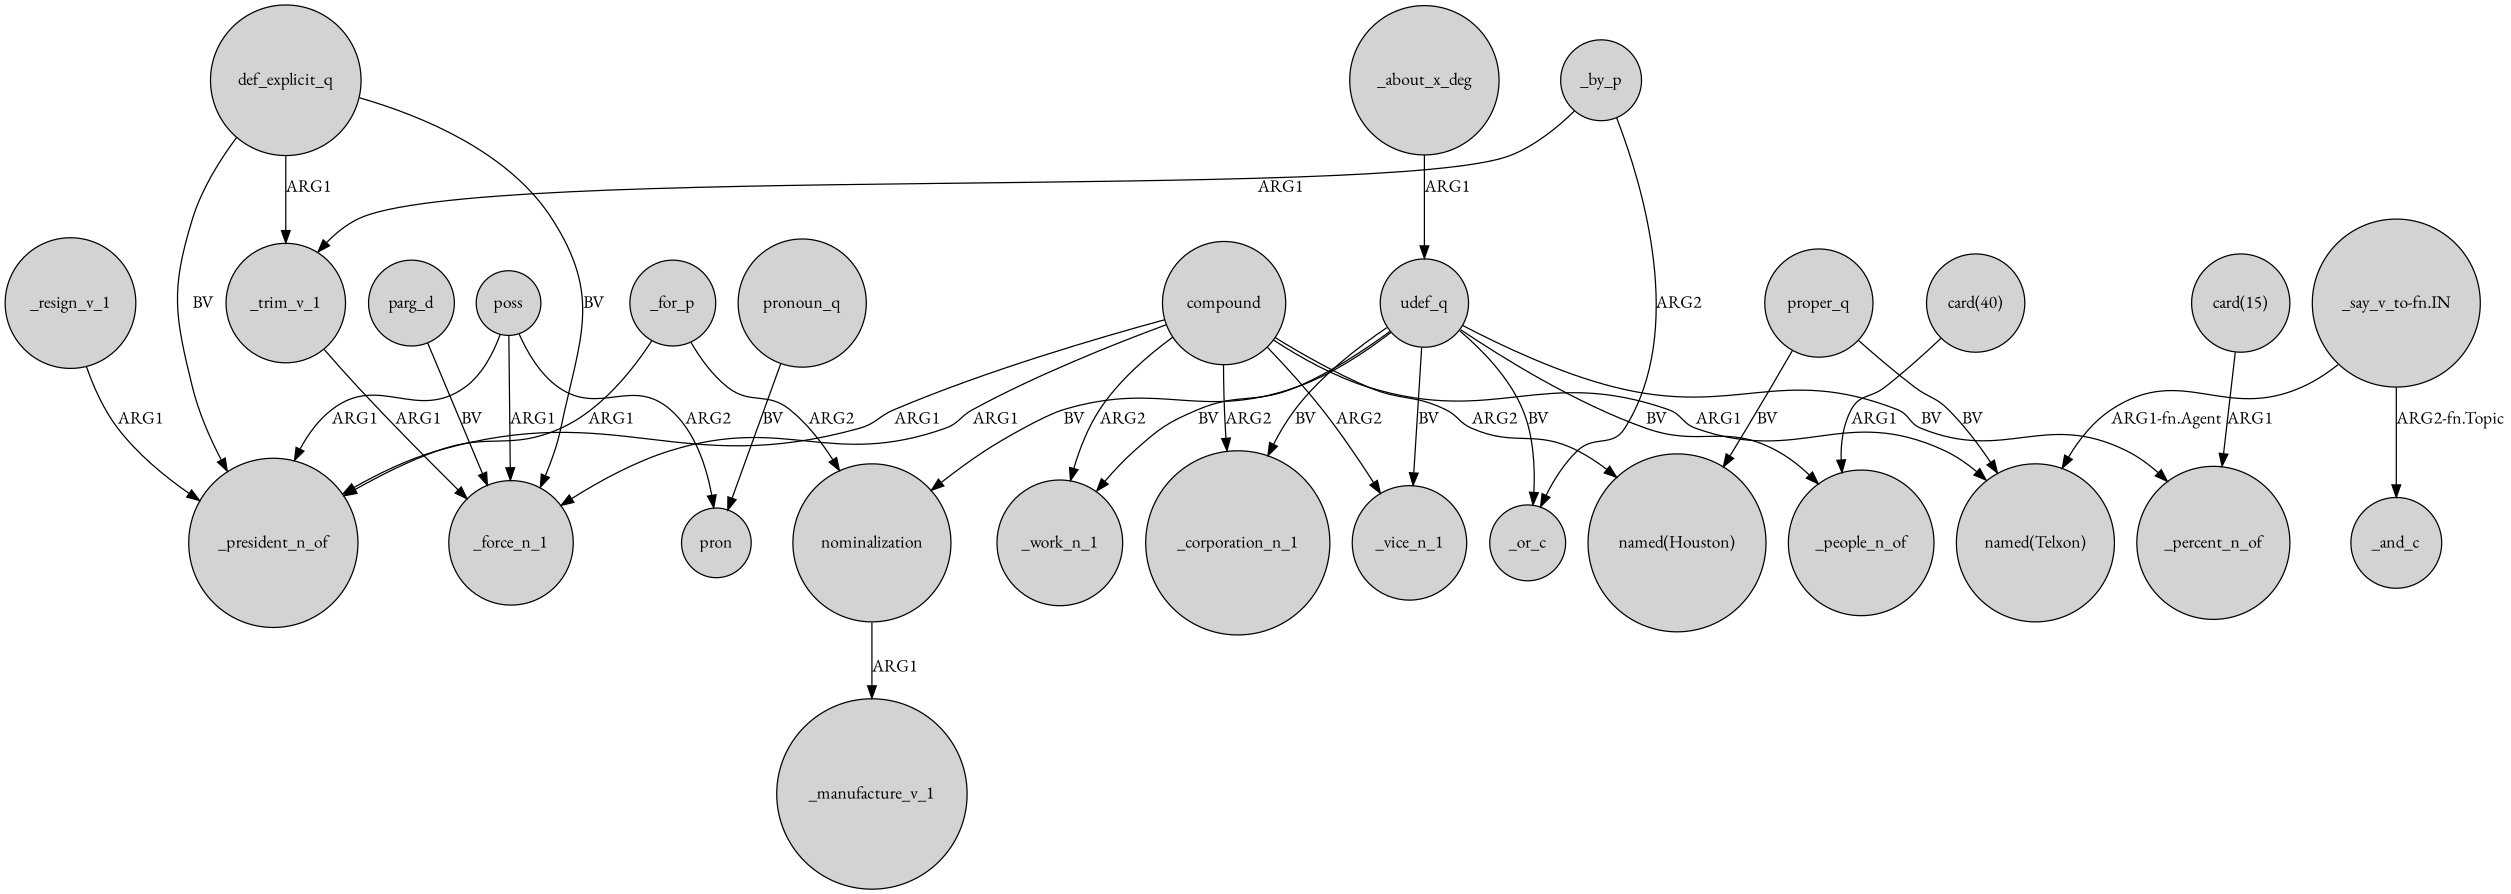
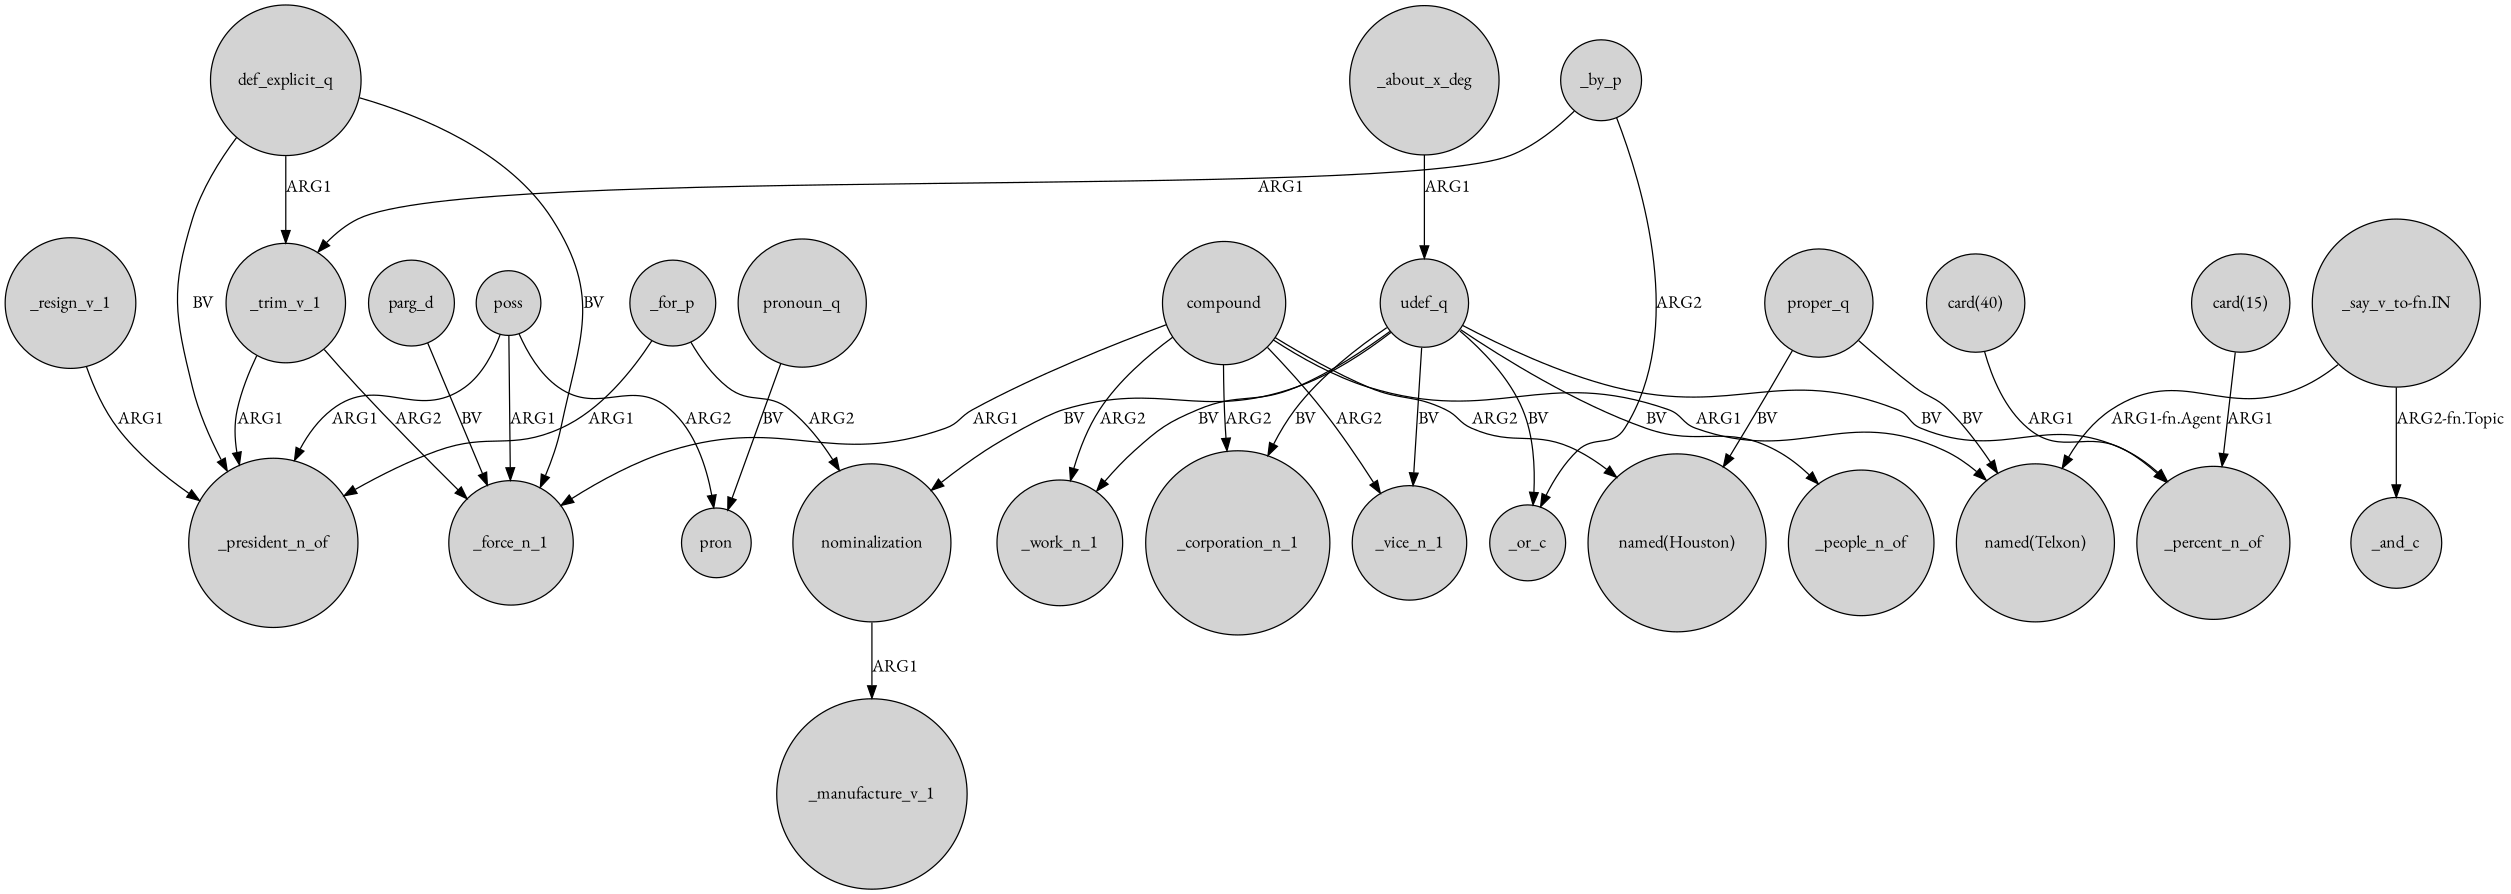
(1877, 392) -> (2026, 426)
(418, 419) -> (418, 419)
(827, 435) -> (239, 403)
